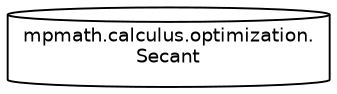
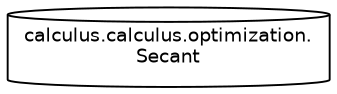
(169, 47) -> (169, 47)
